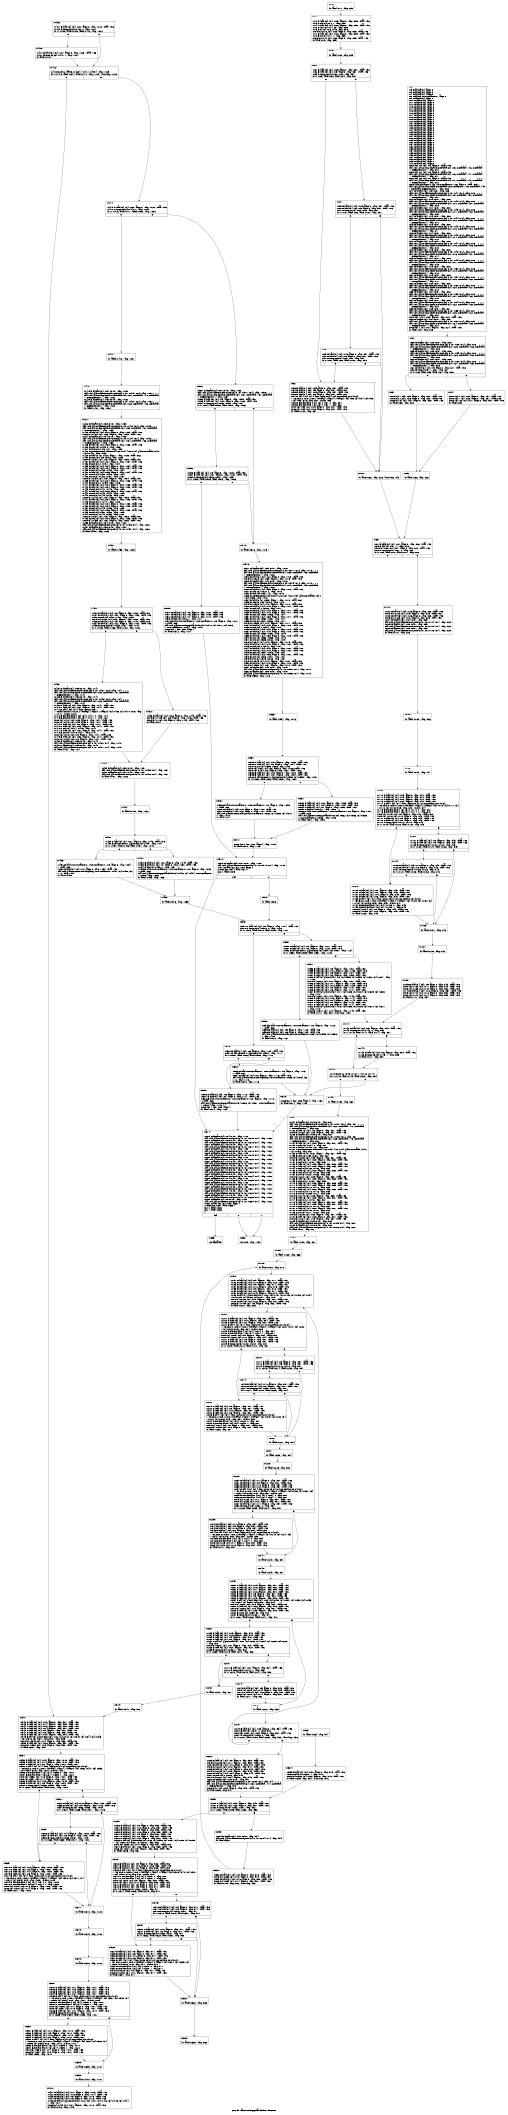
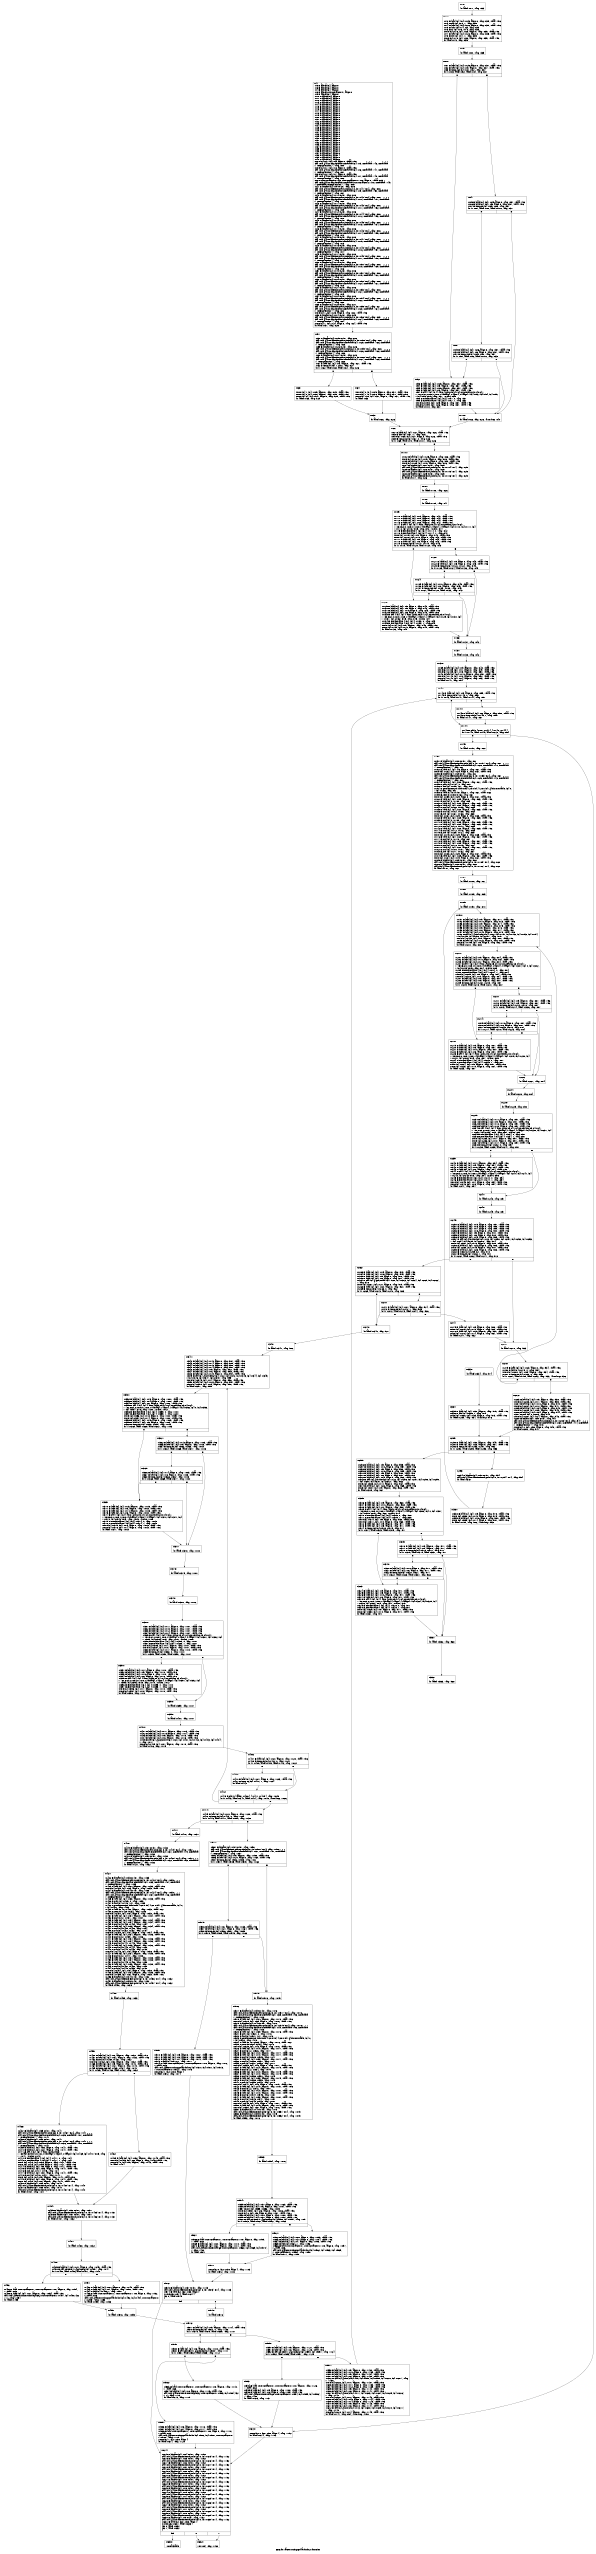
none -> (235, 1750)
